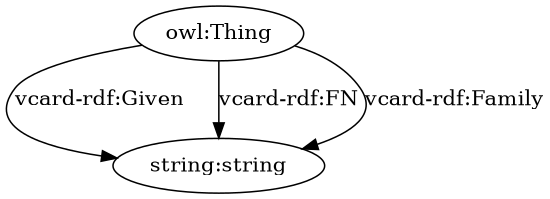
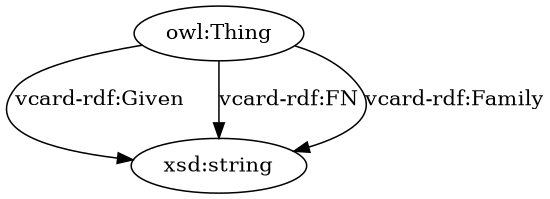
(219, 166) -> (219, 166)
